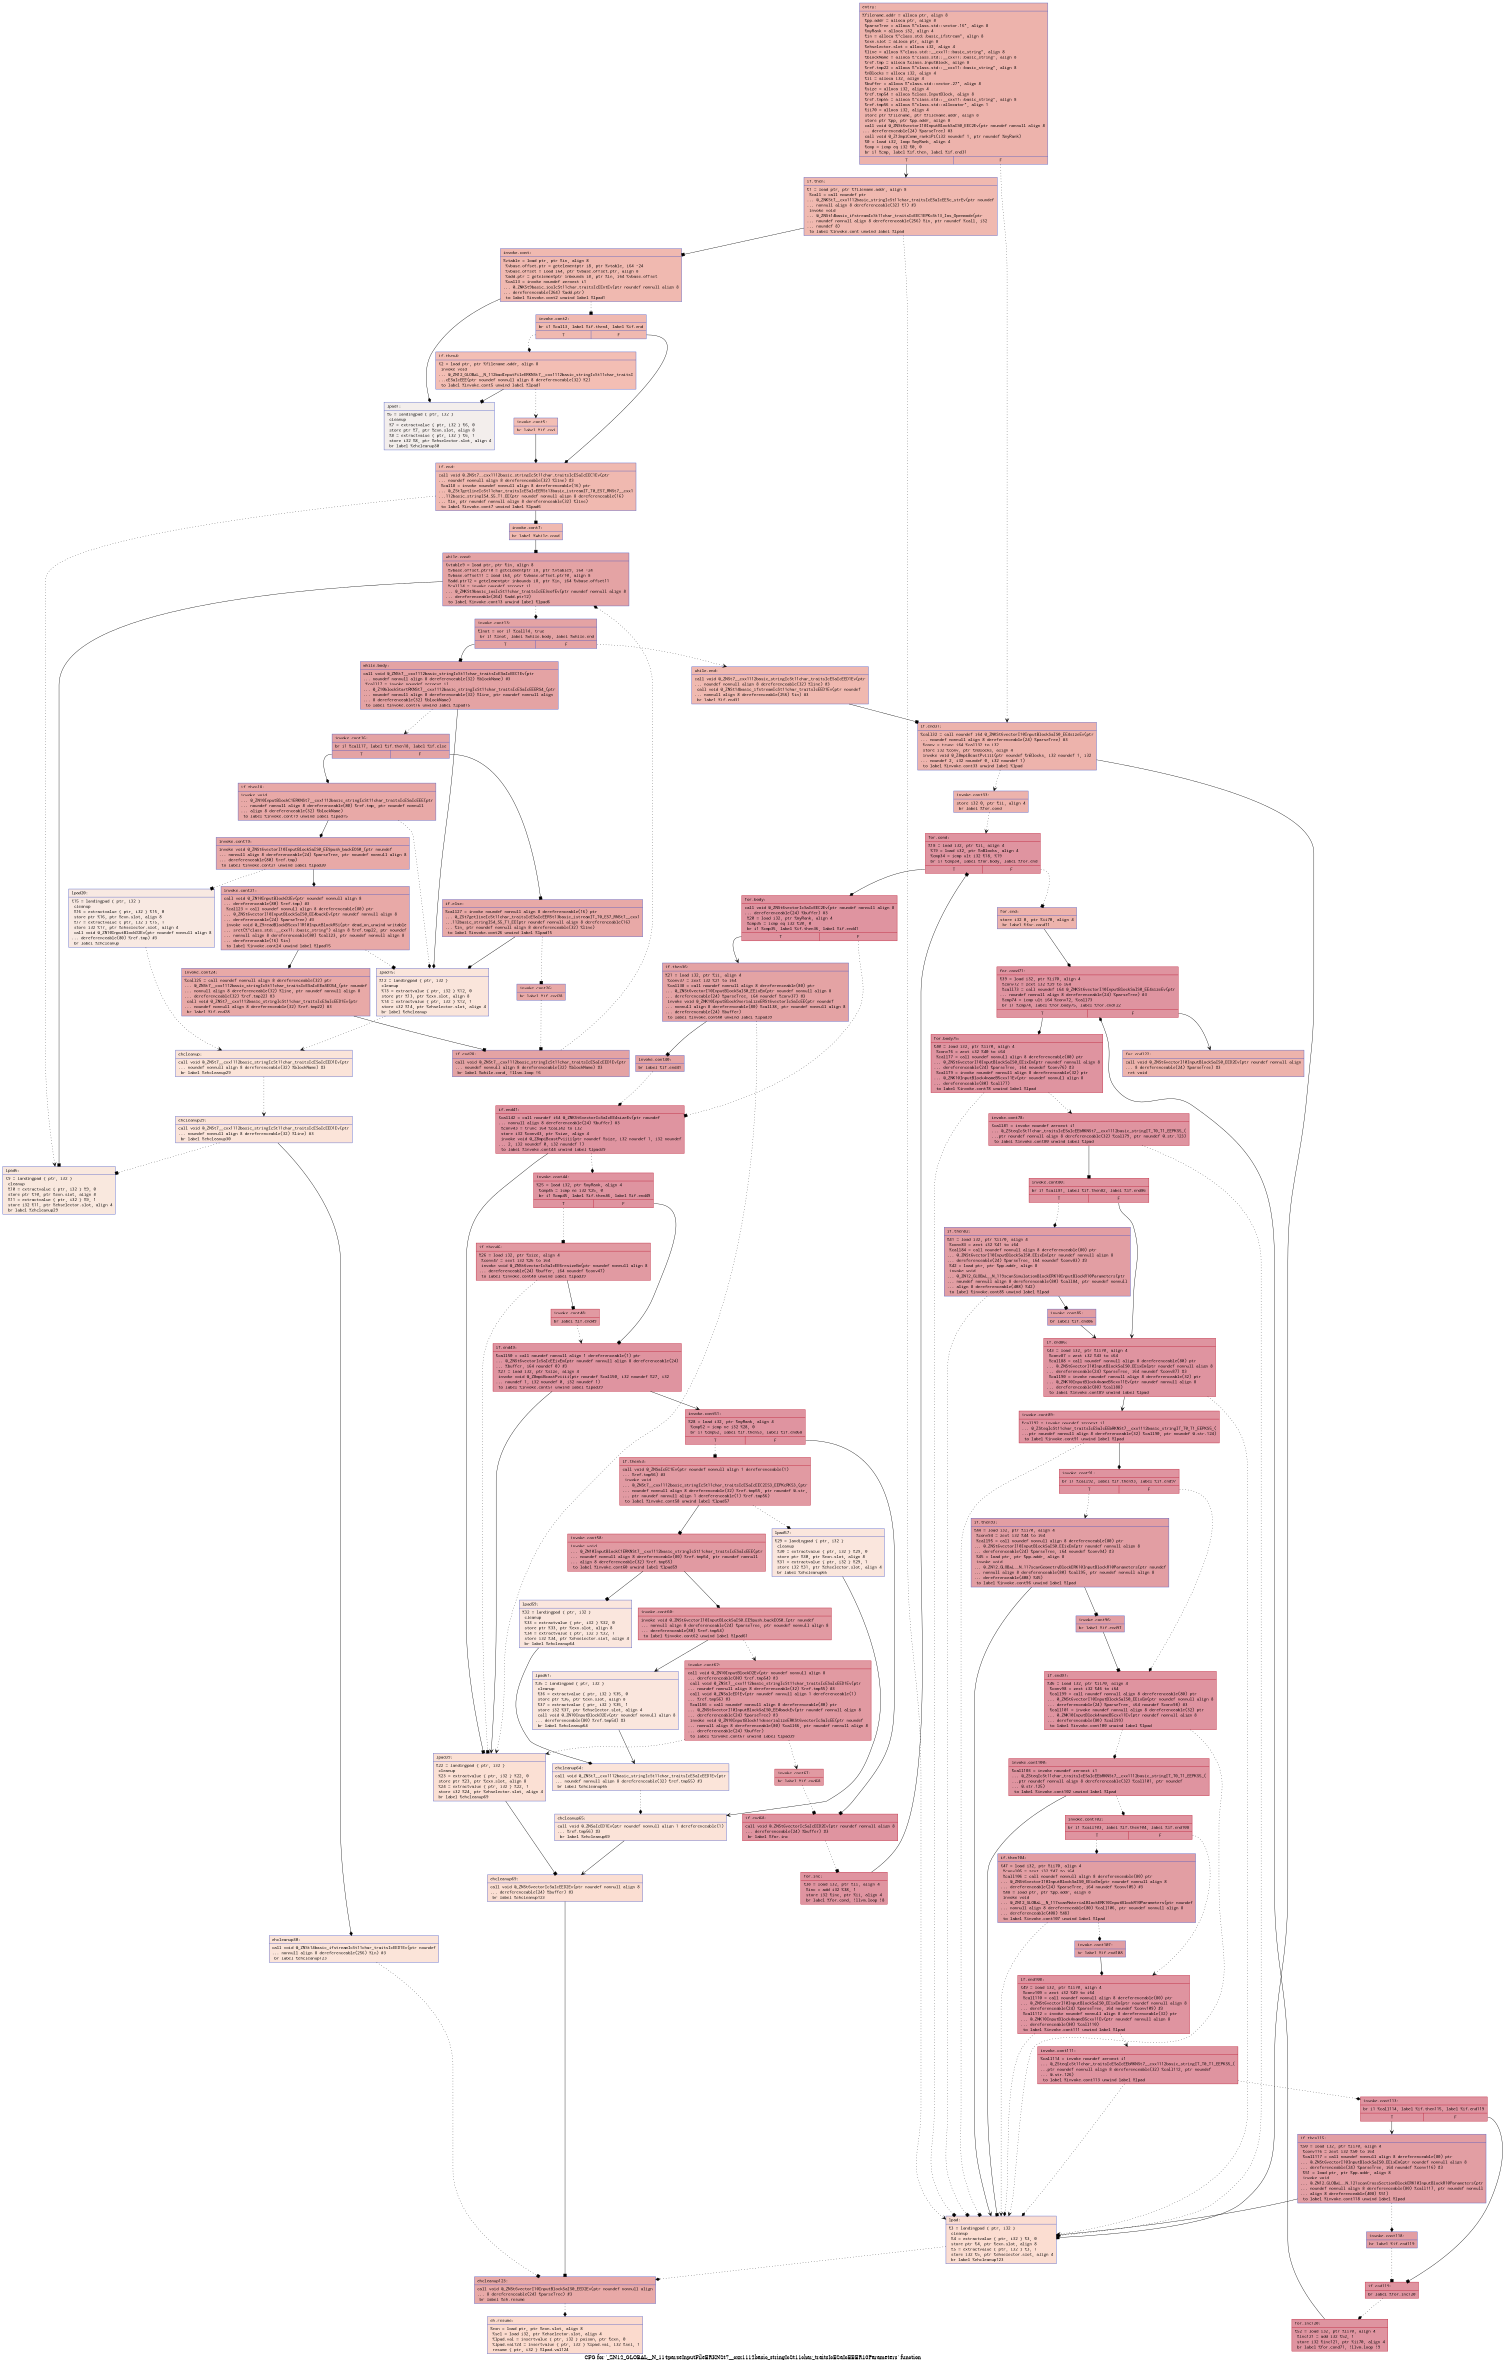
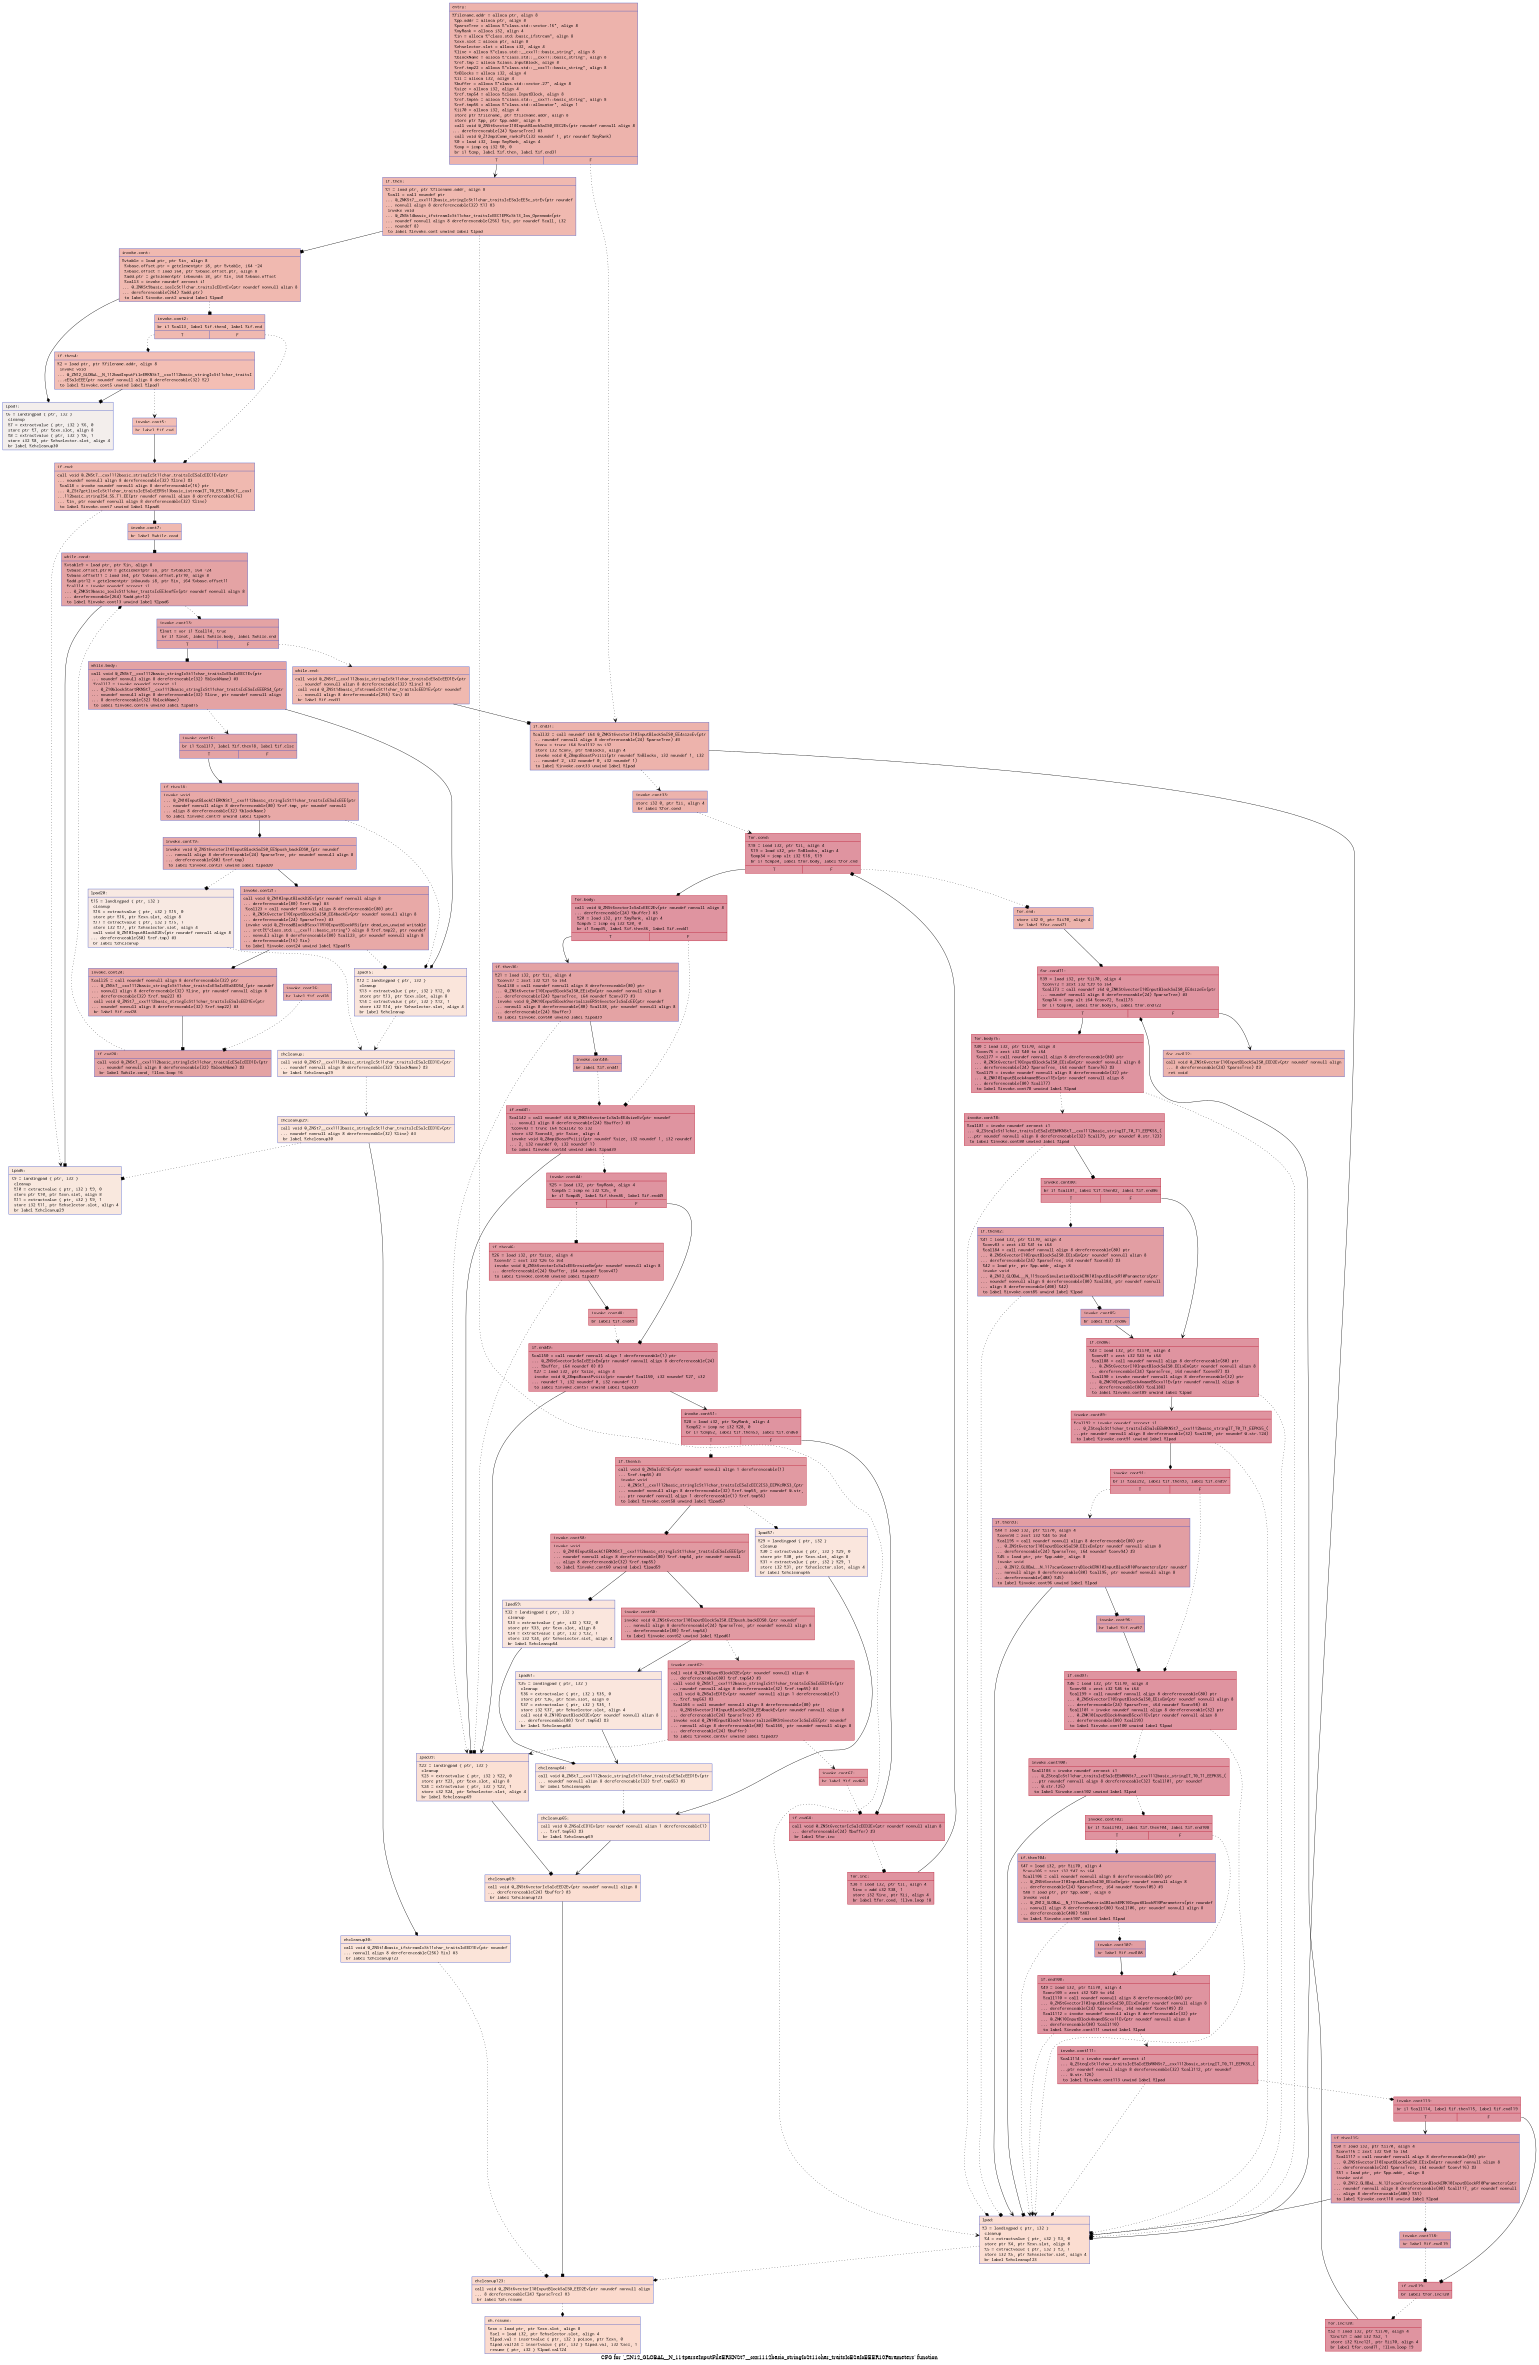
(634, 399) -> (252, 399)
(543, 918) -> none
(565, 2290) -> (563, 2290)
